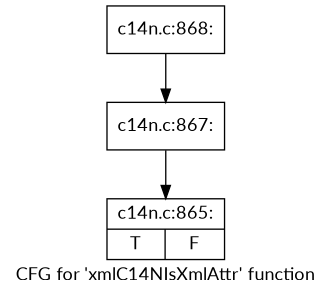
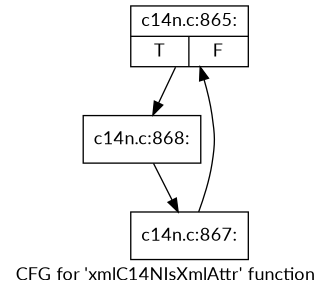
none -> (167, 85)
